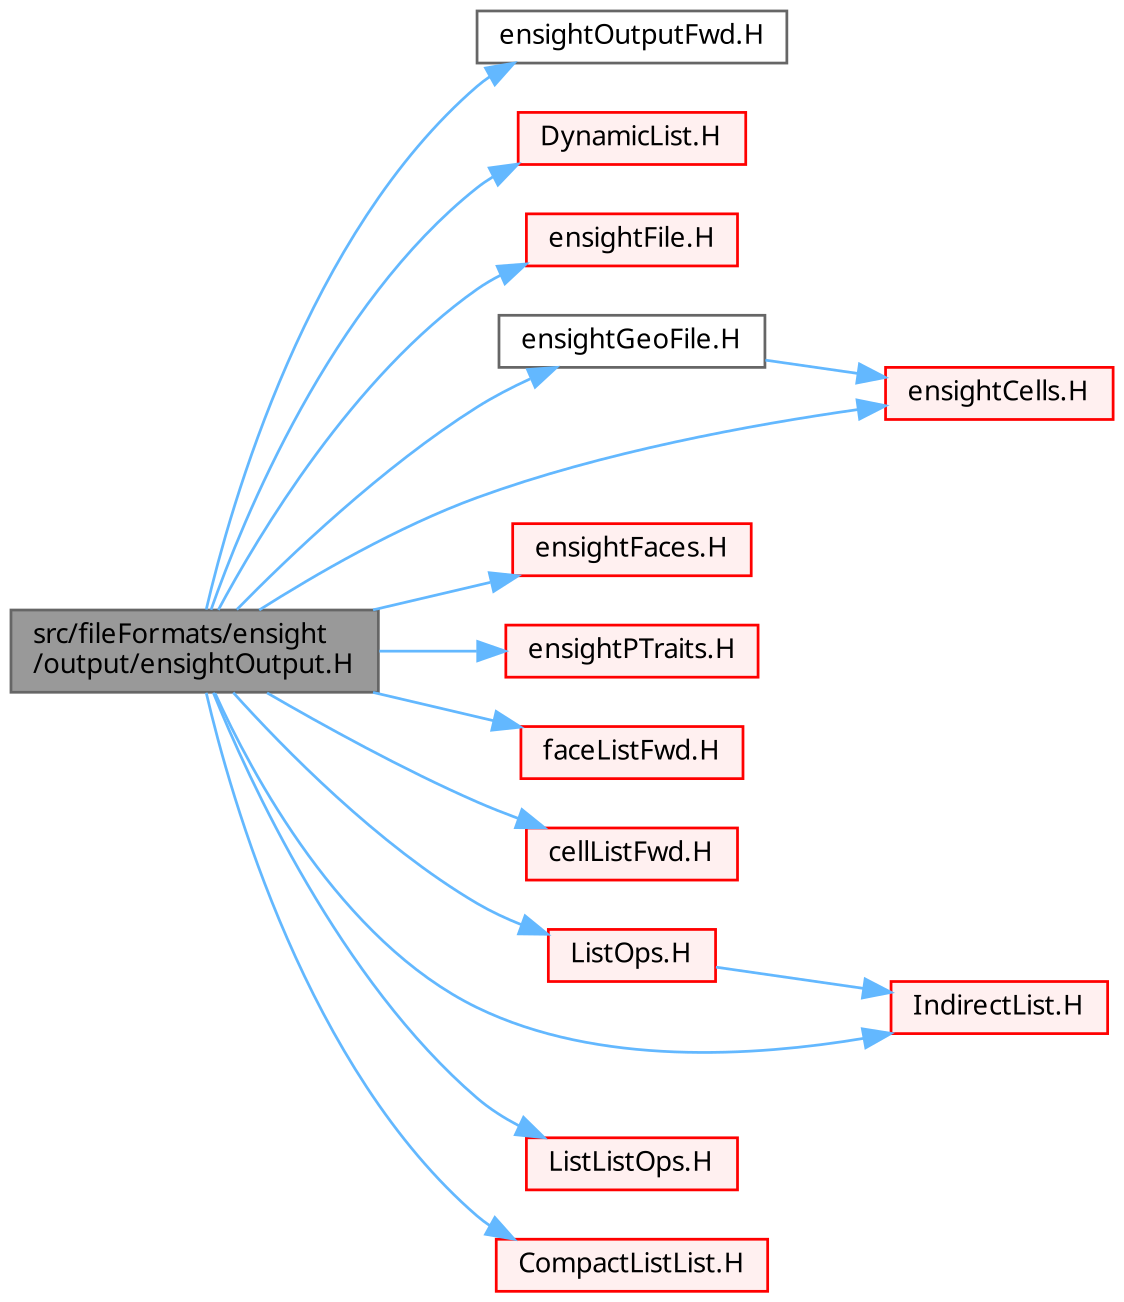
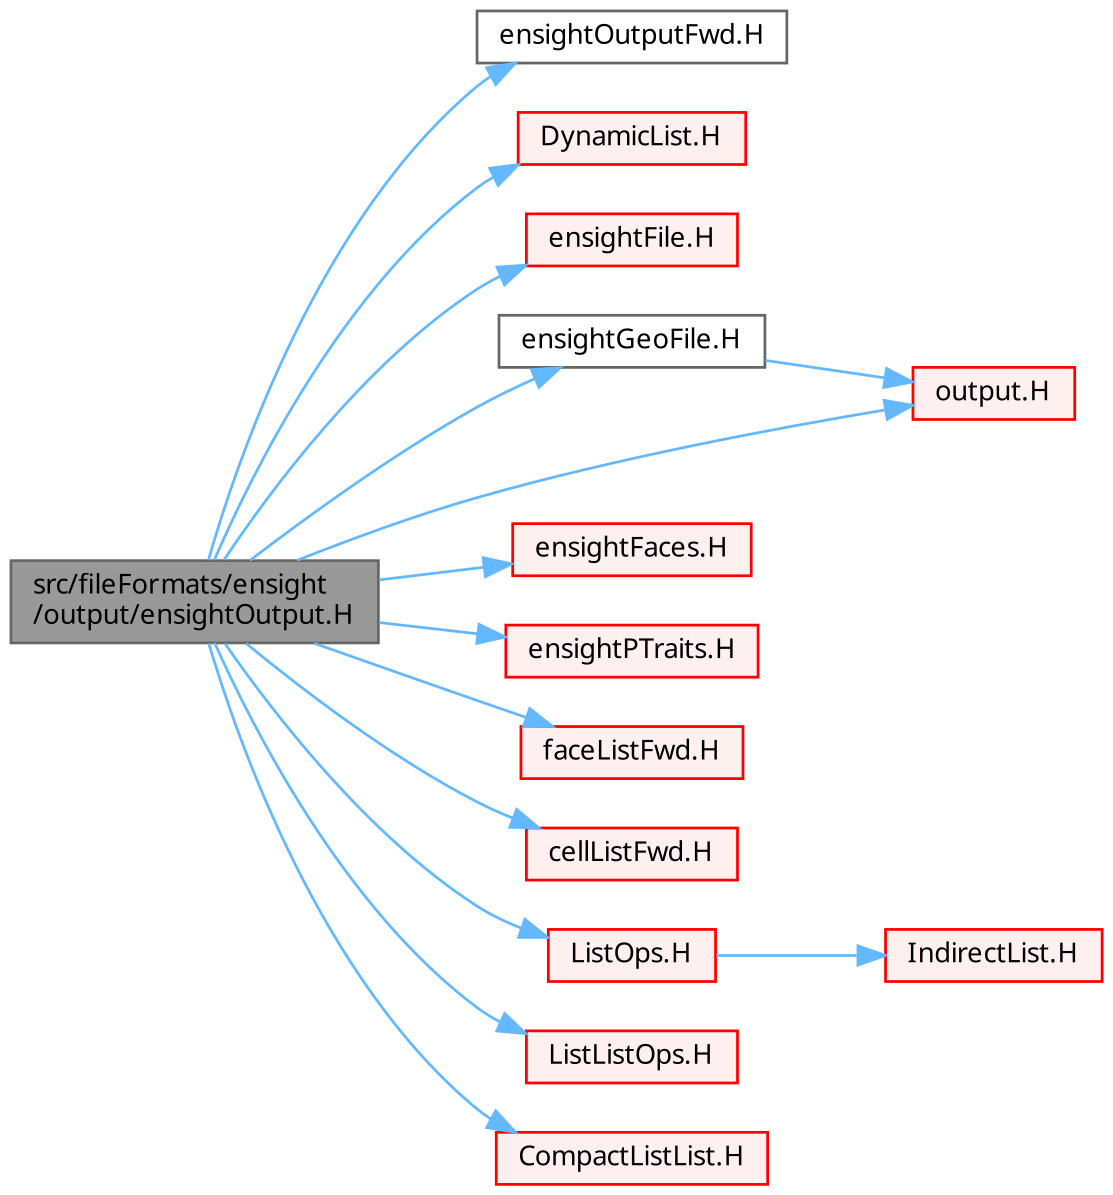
(999, 393) -> (994, 393)
(467, 1002) -> none
